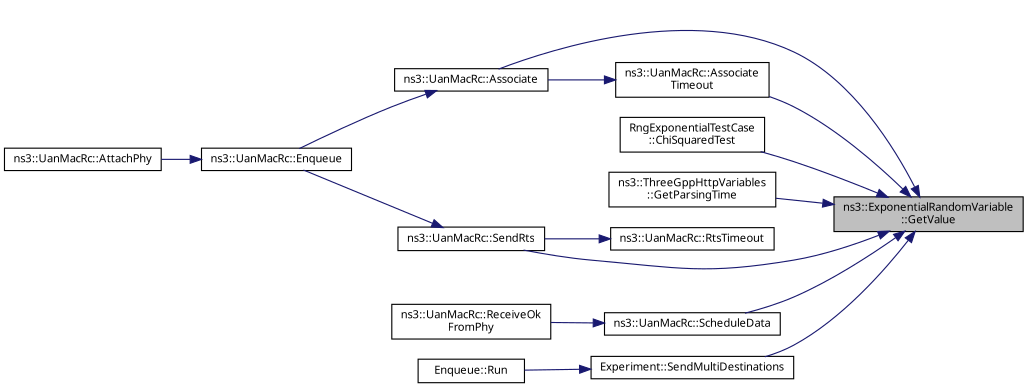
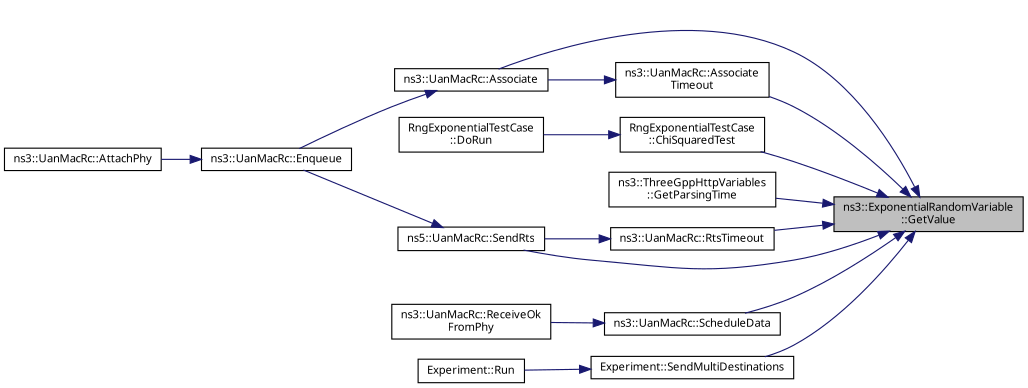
none -> (471, 135)
none -> (799, 228)
(471, 239) -> (471, 239)
(471, 371) -> (471, 371)
